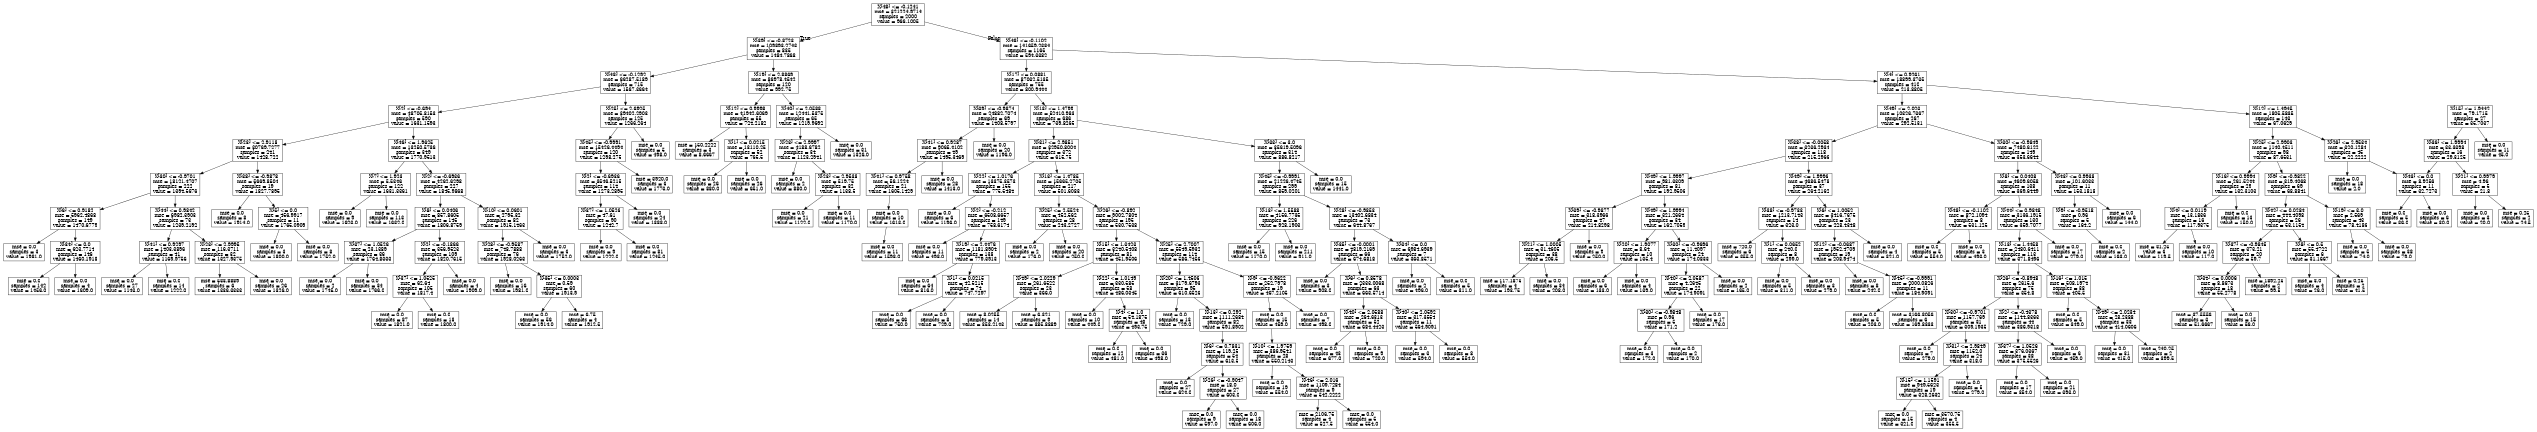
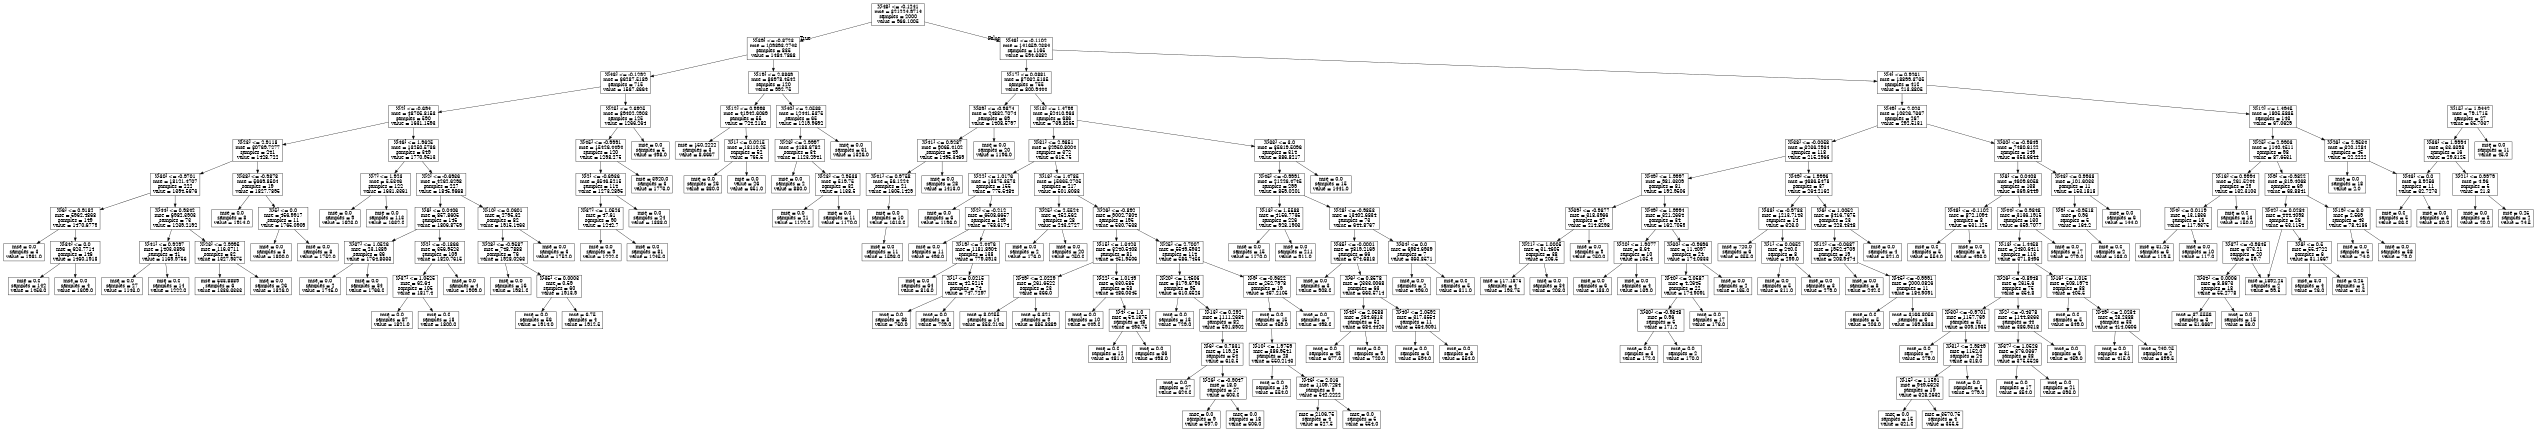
(747, 184) -> (747, 184)
(2267, 234) -> (2275, 252)
(2154, 252) -> (2154, 252)
